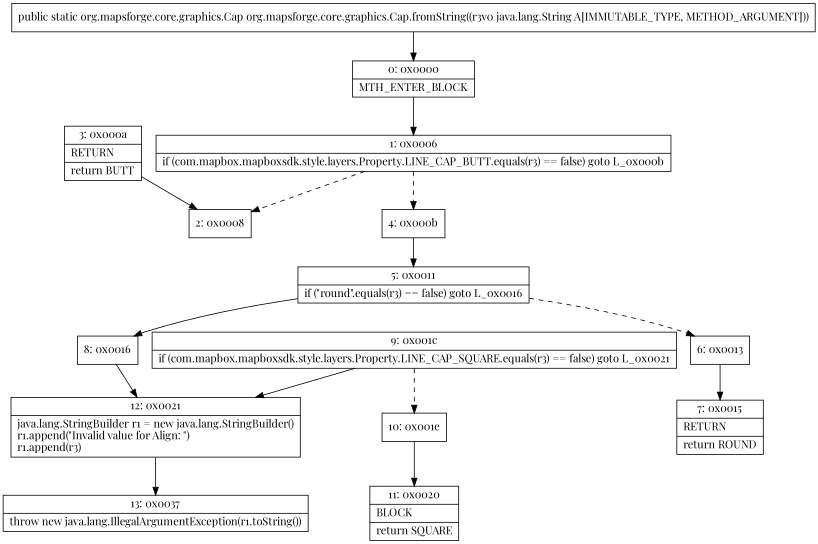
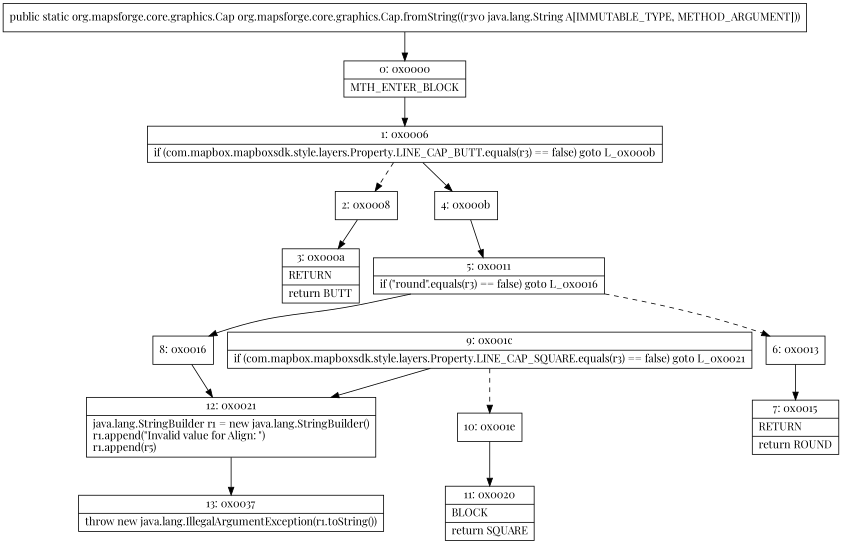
(413, 186) -> (435, 174)
(166, 191) -> (350, 231)
(50, 448) -> (125, 448)
